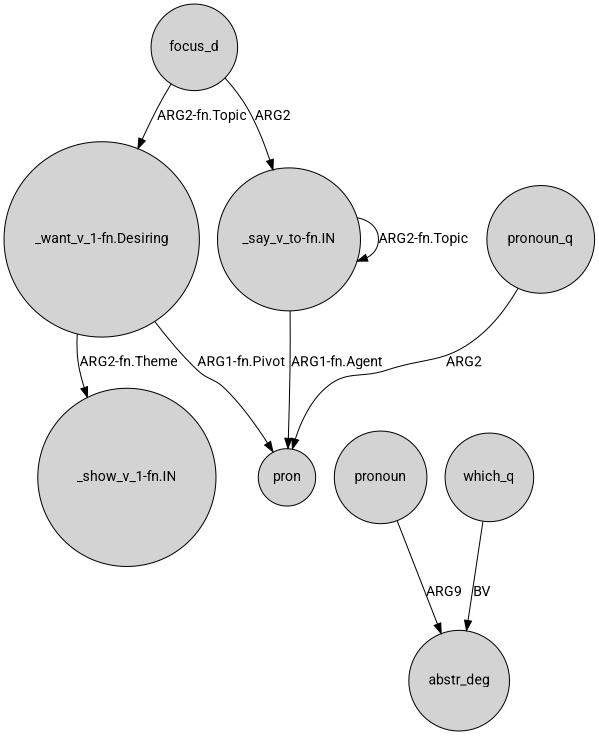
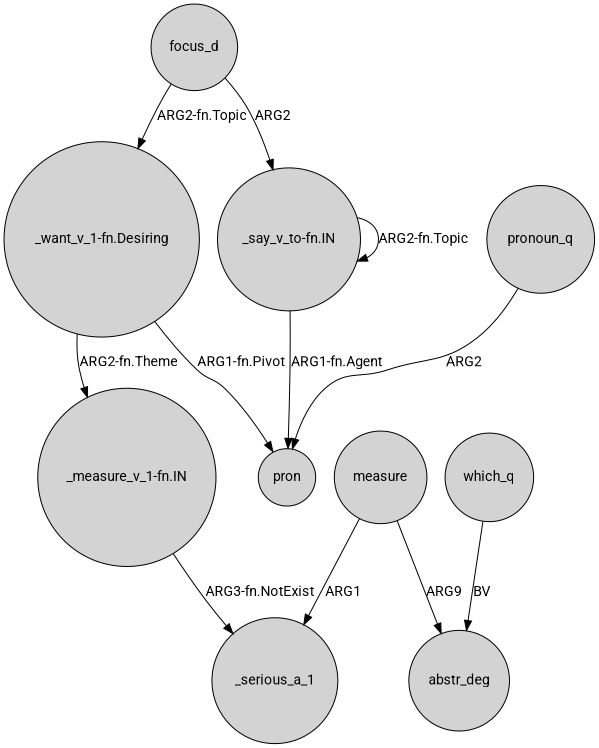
(127, 477) -> (127, 477)
(381, 477) -> (381, 477)
none -> (275, 681)
